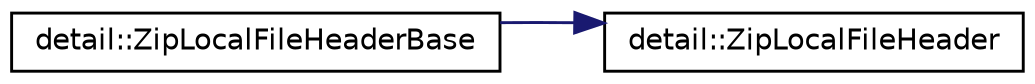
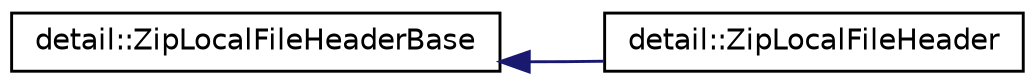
(537, 23) -> (567, 62)
